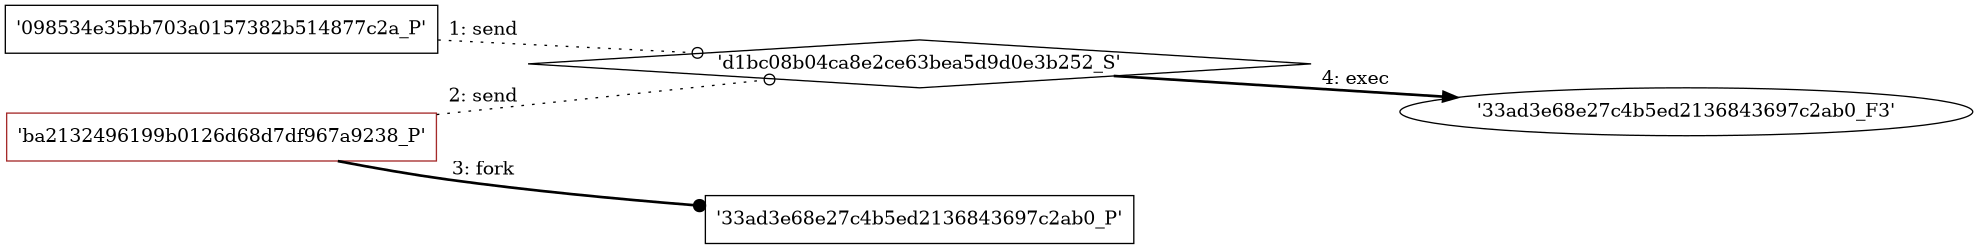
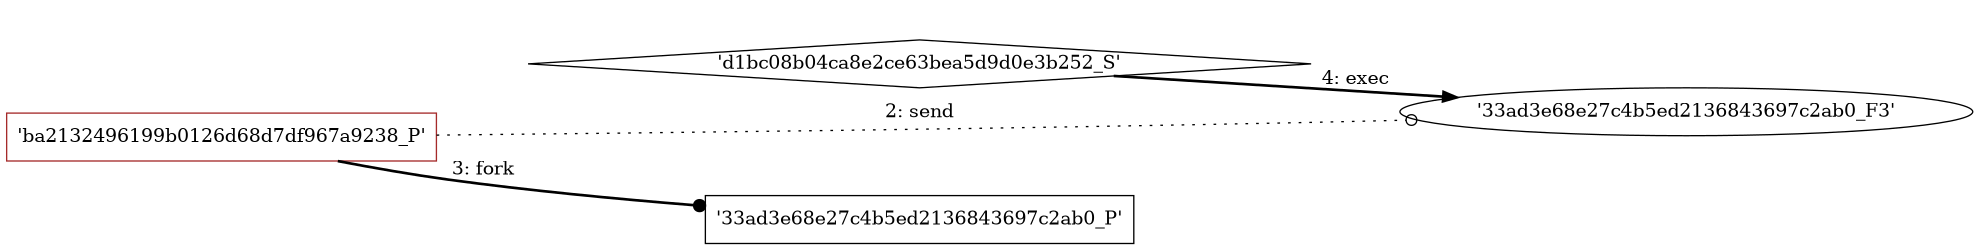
(222, 29) -> none
(600, 97) -> (921, 129)
